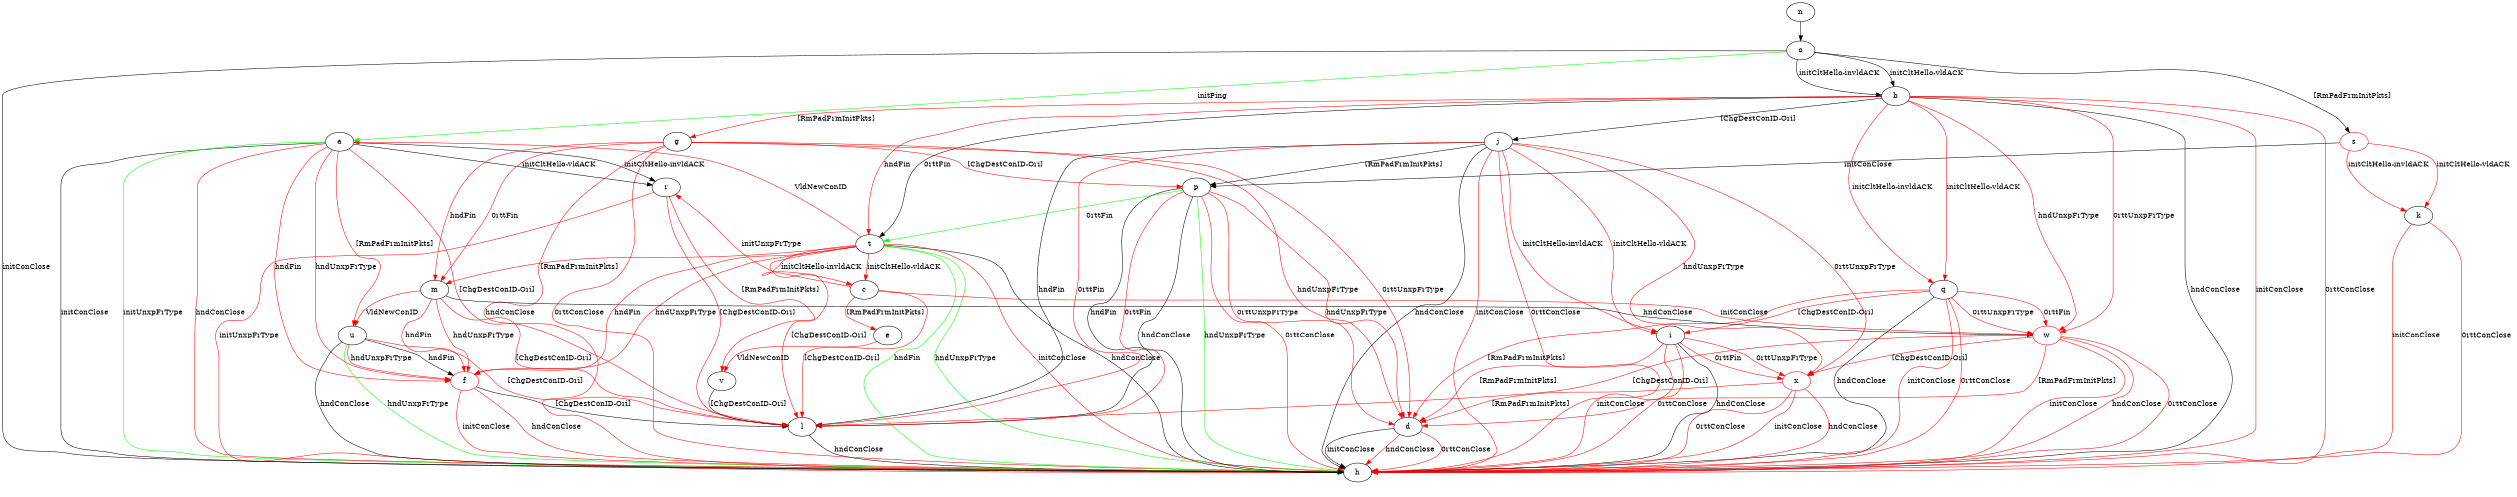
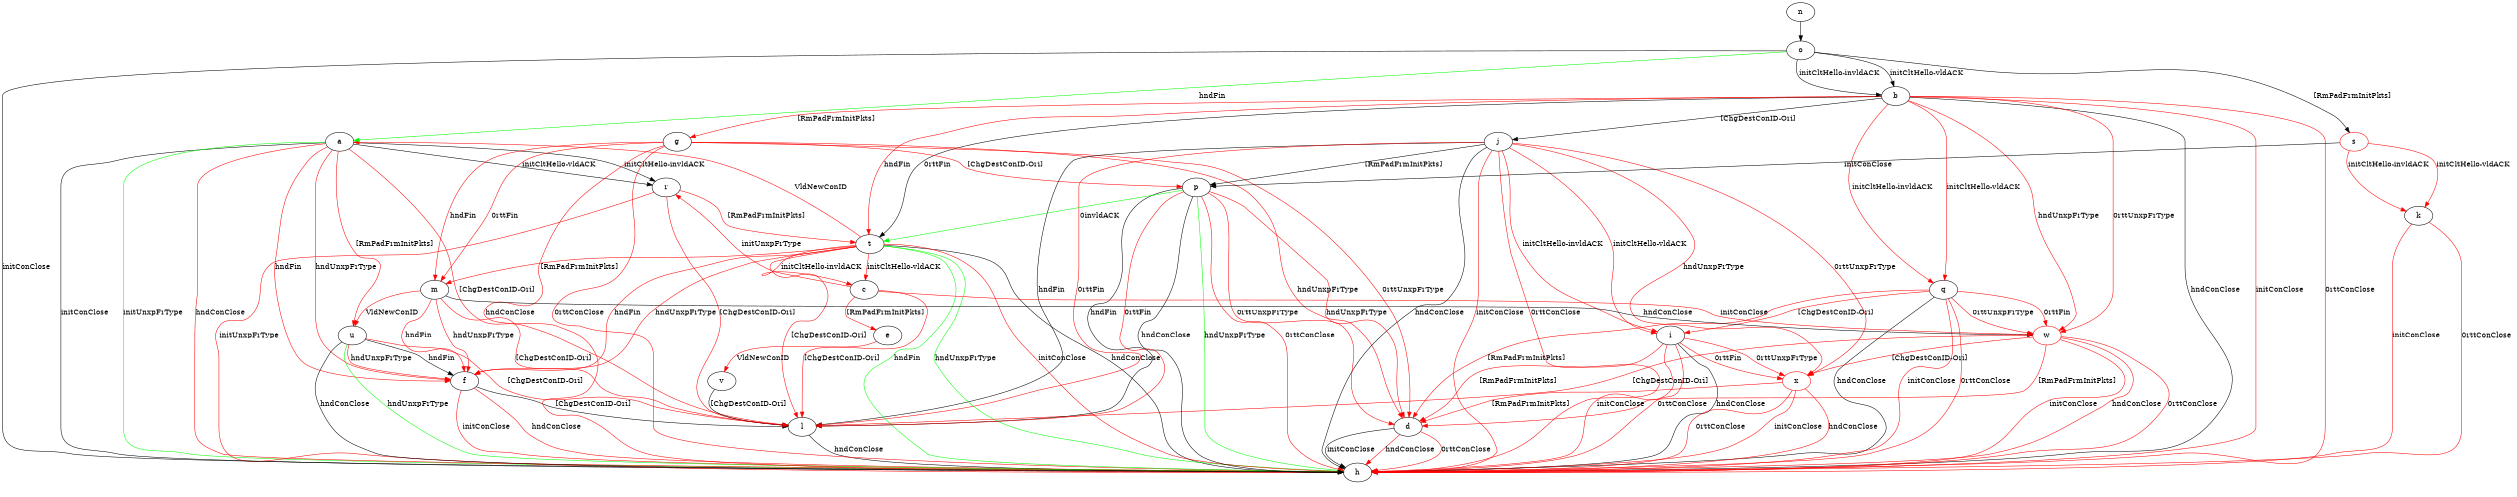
(1214, 96) -> (1214, 96)
(1101, 216) -> (1101, 216)
(774, 302) -> (758, 232)
(465, 381) -> (465, 381)
